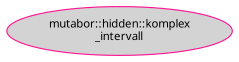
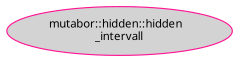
(120, 31) -> (120, 31)
